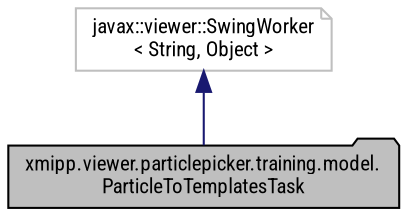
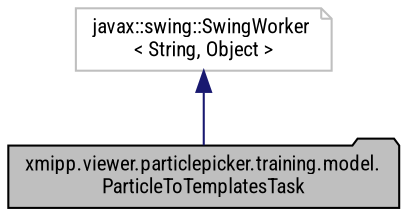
(204, 40) -> (204, 40)
